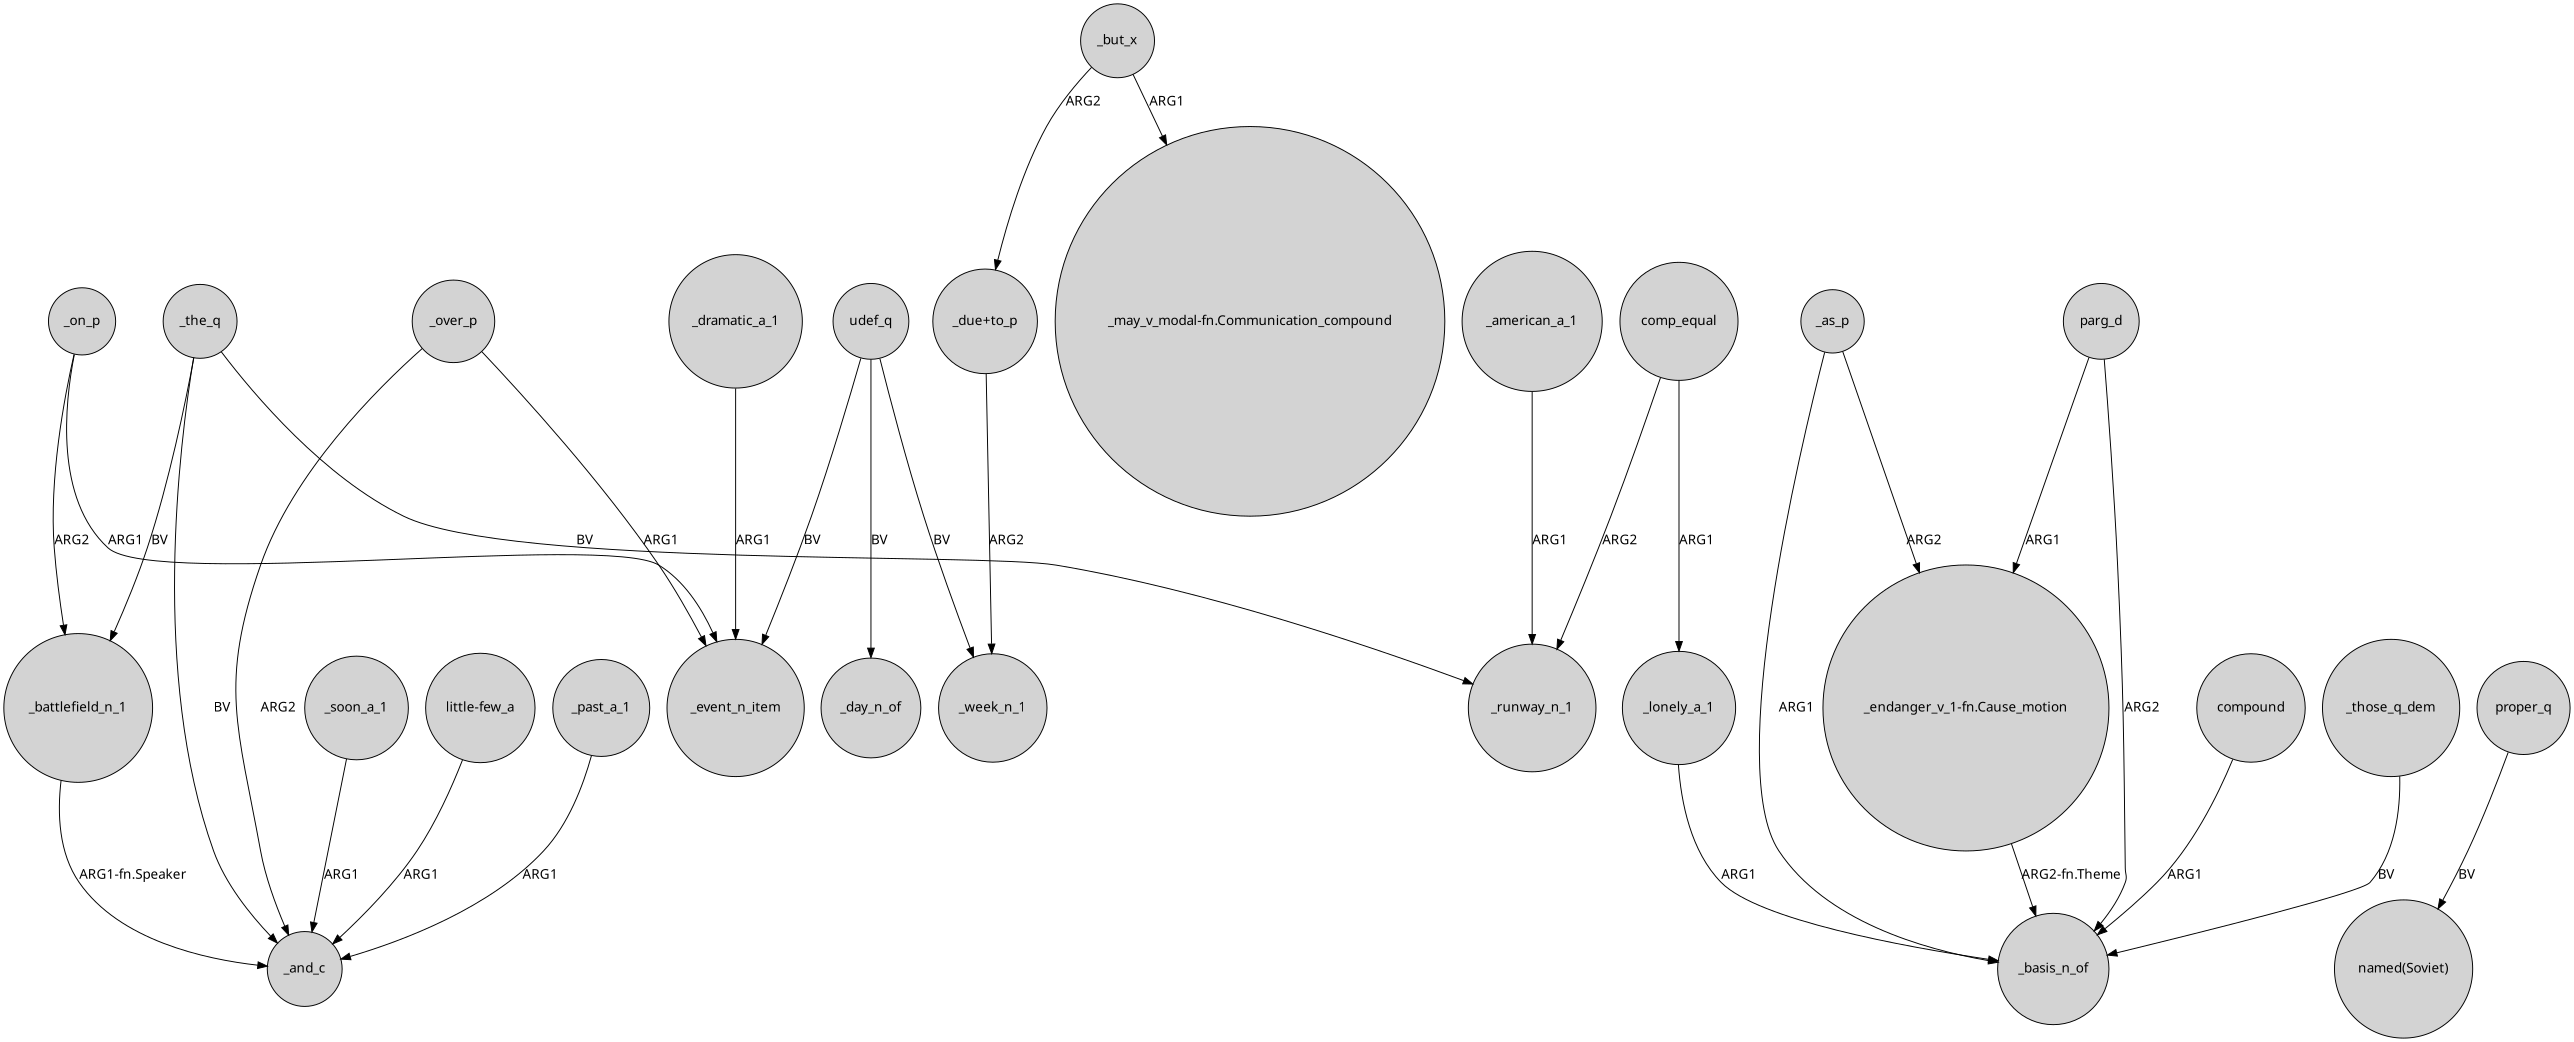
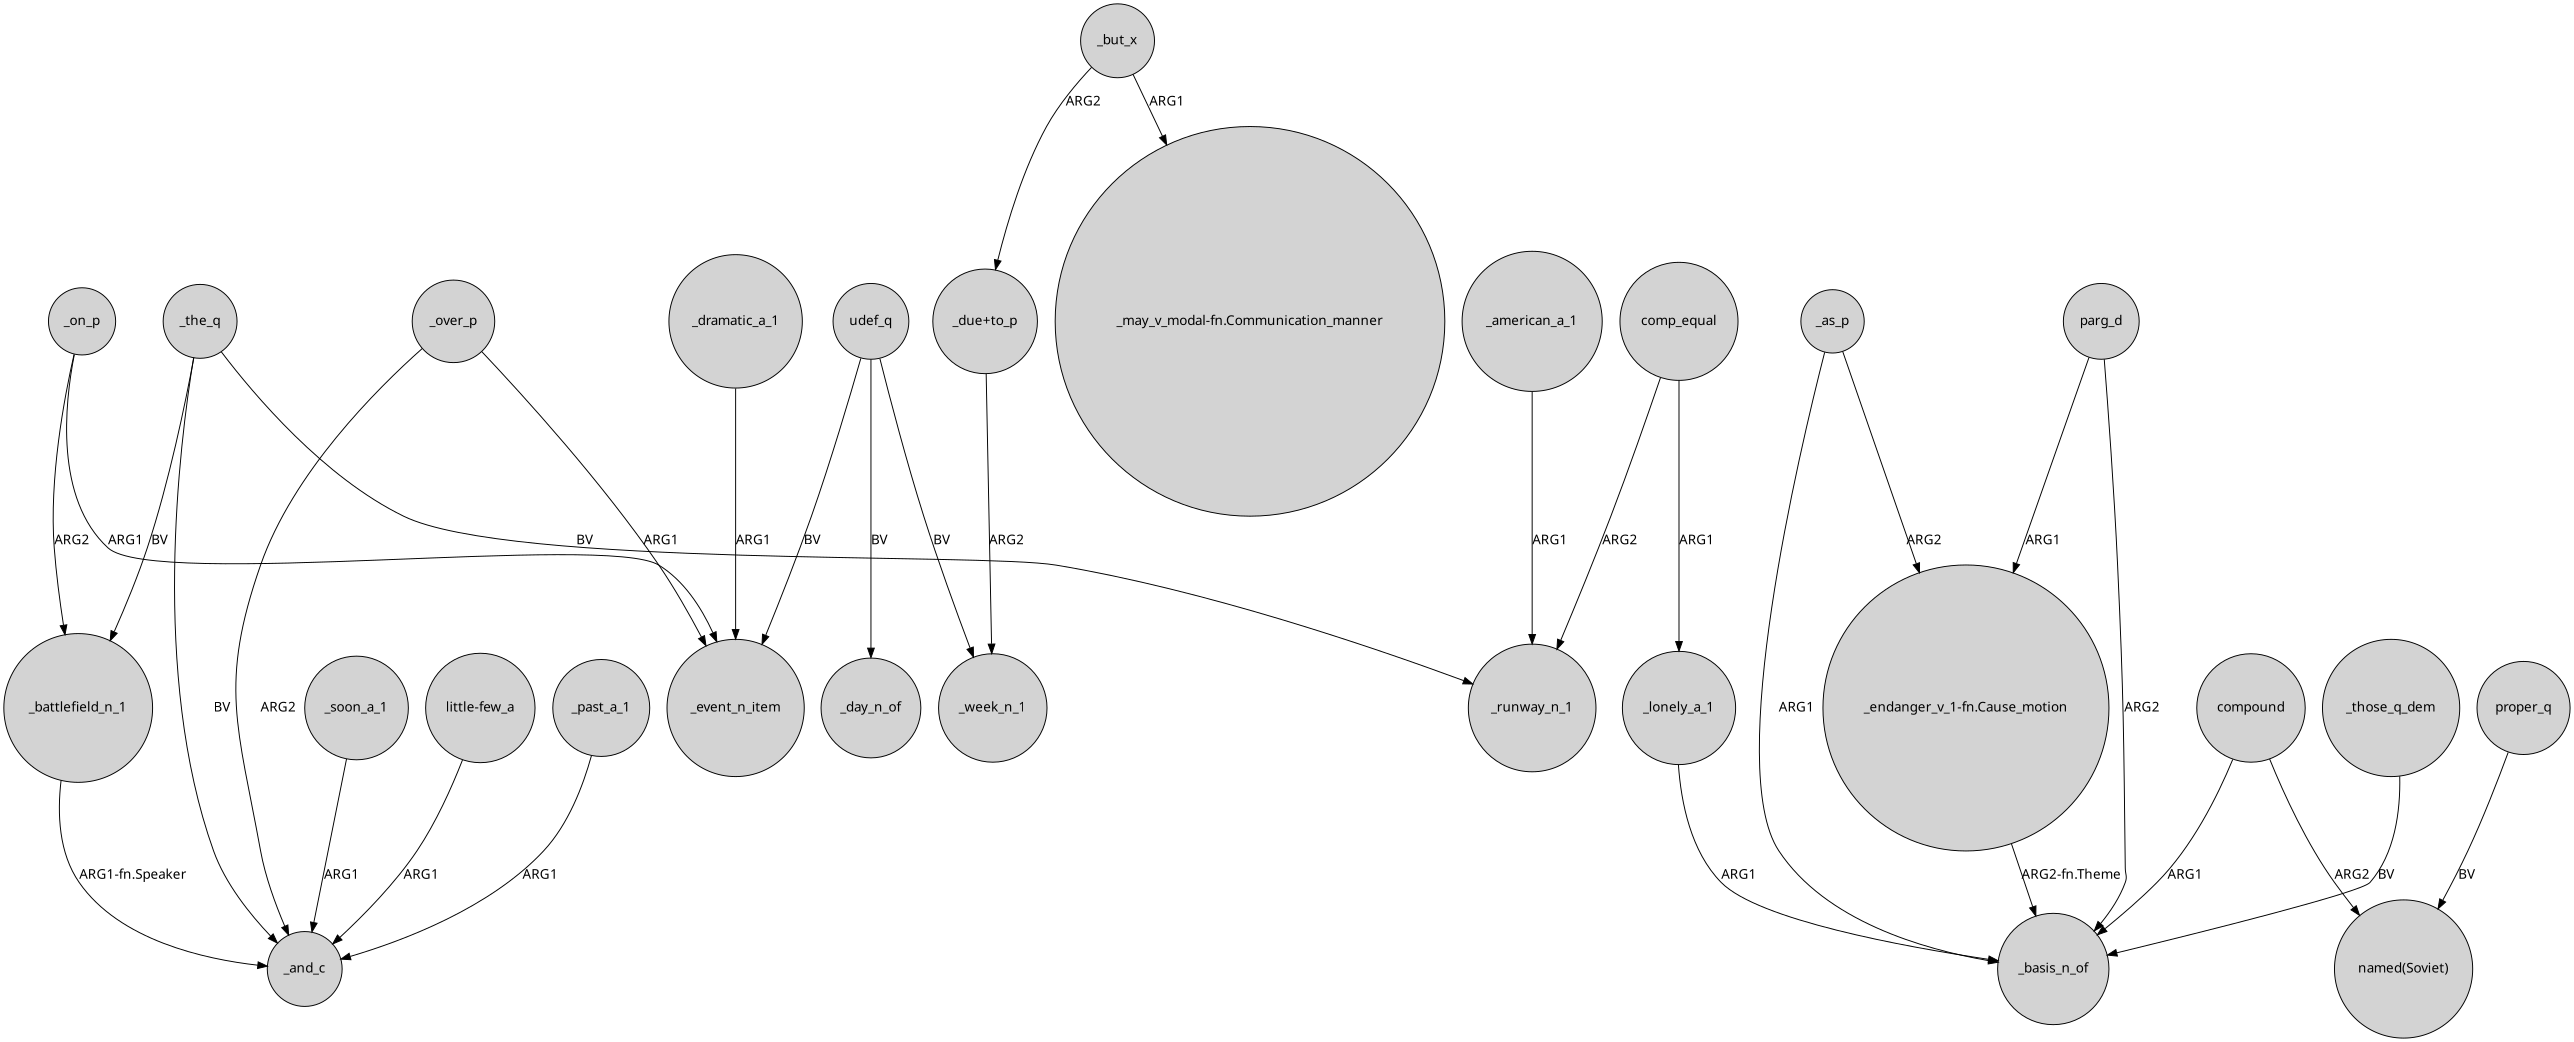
(1250, 321) -> (1250, 321)
none -> (2306, 837)
